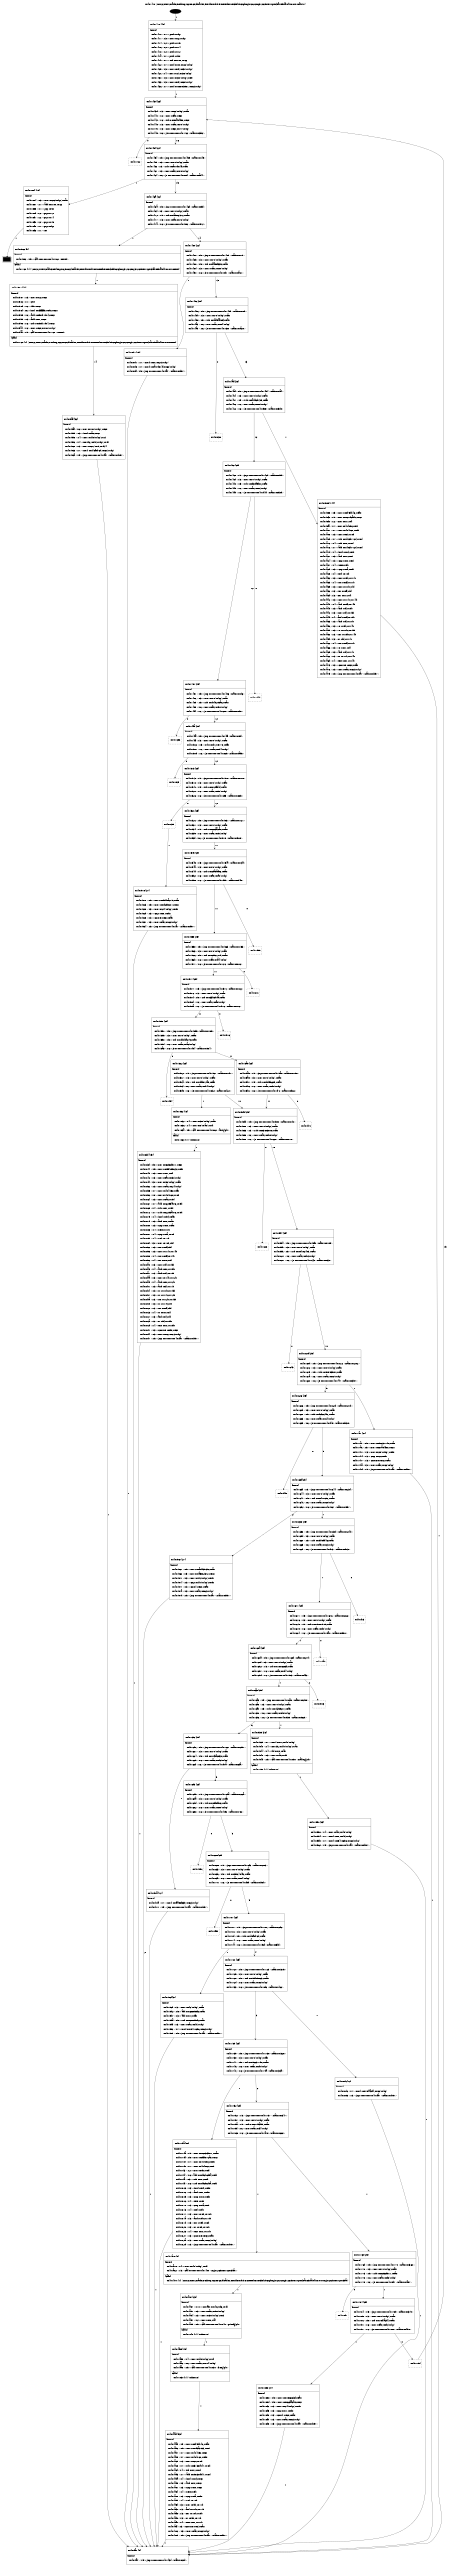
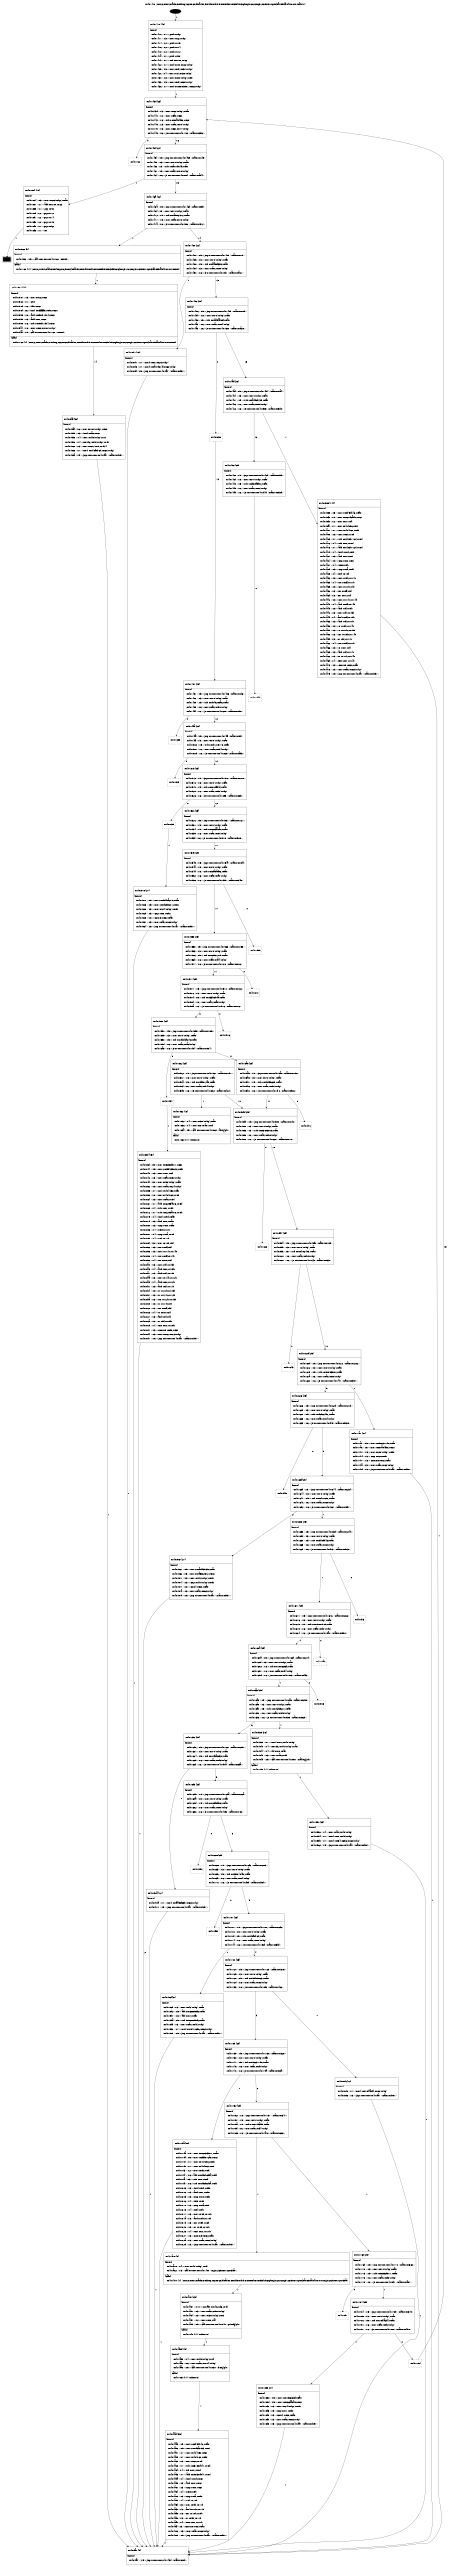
(234, 588) -> (215, 560)
(195, 1147) -> (167, 1128)
